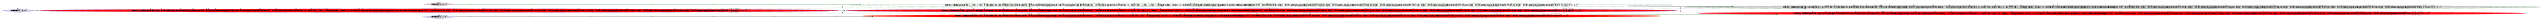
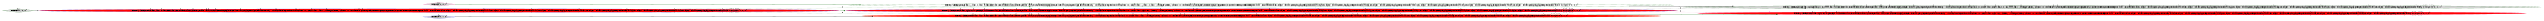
(19, 11) -> (19, 11)
